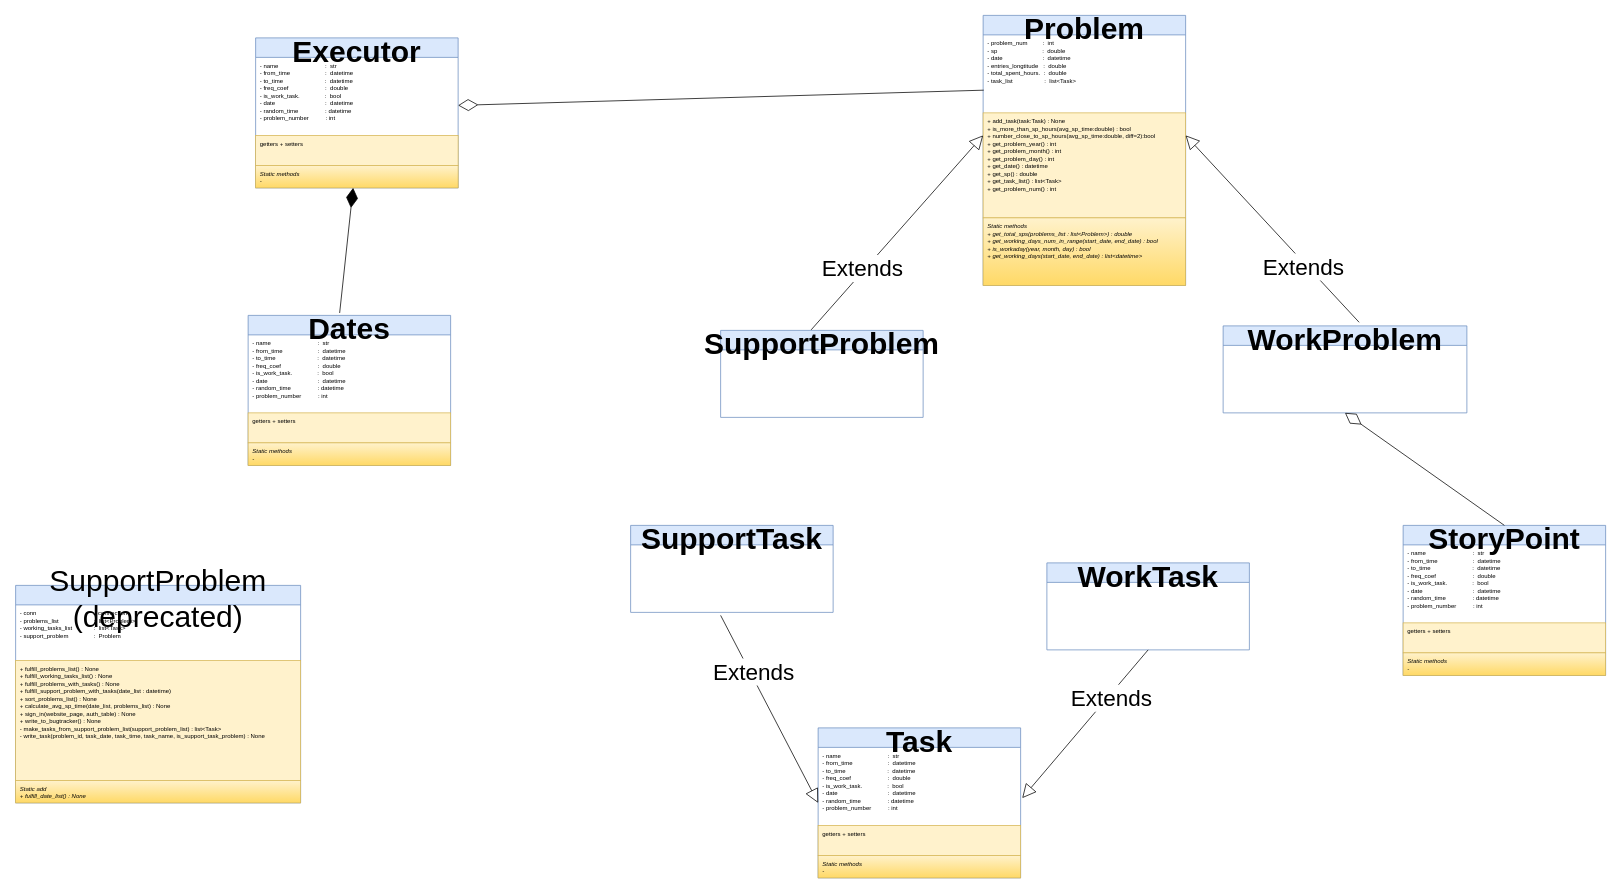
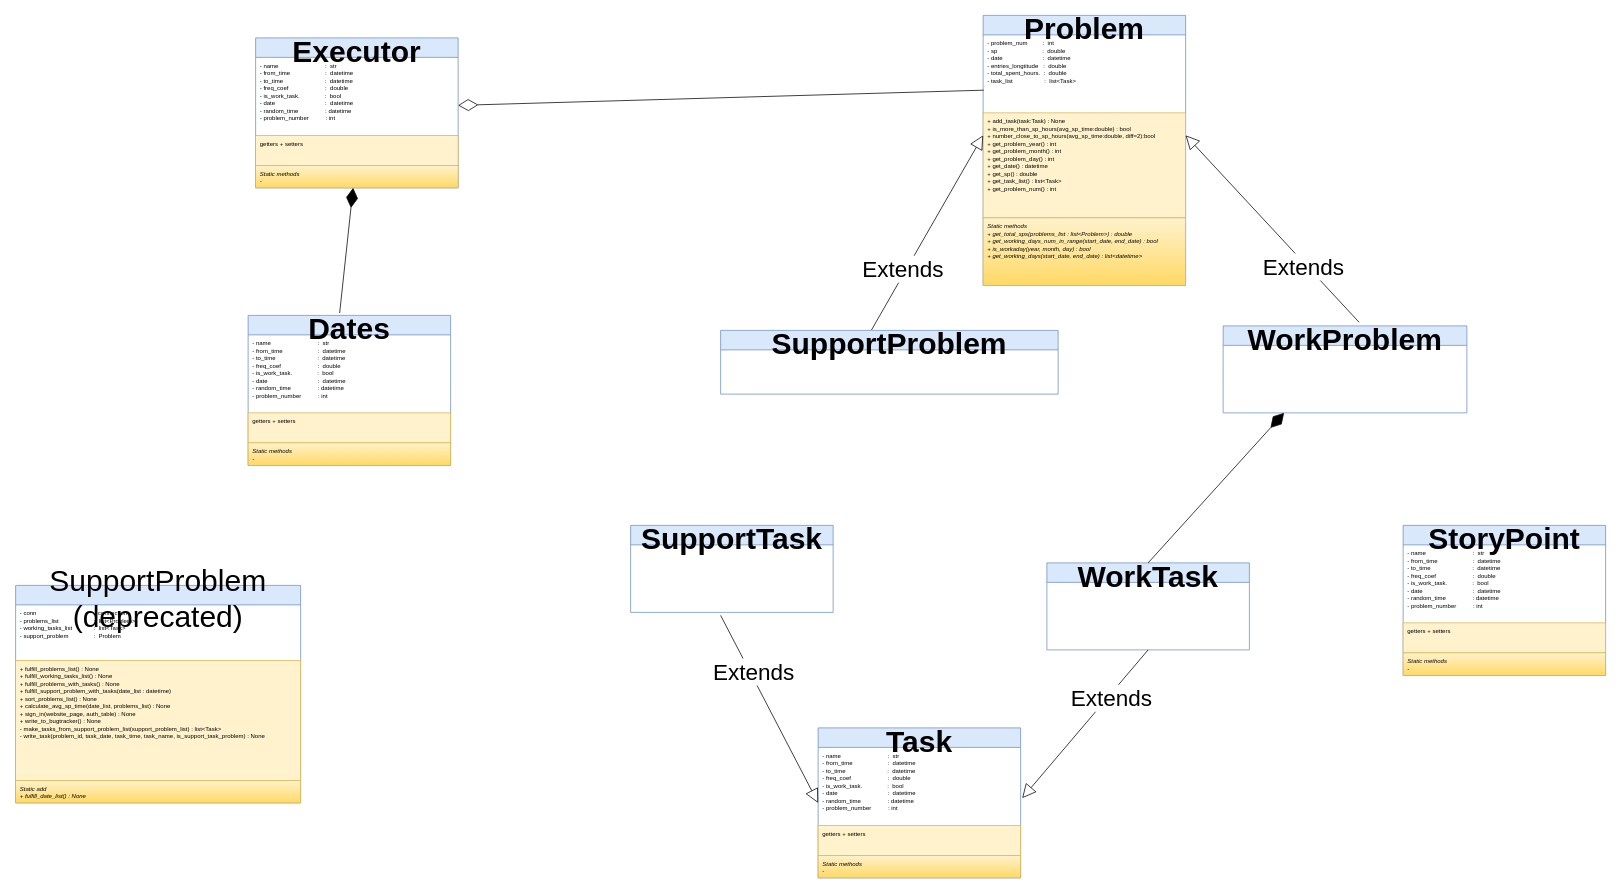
(822, 374) -> (889, 362)
(1433, 475) -> none
none -> (1209, 495)
